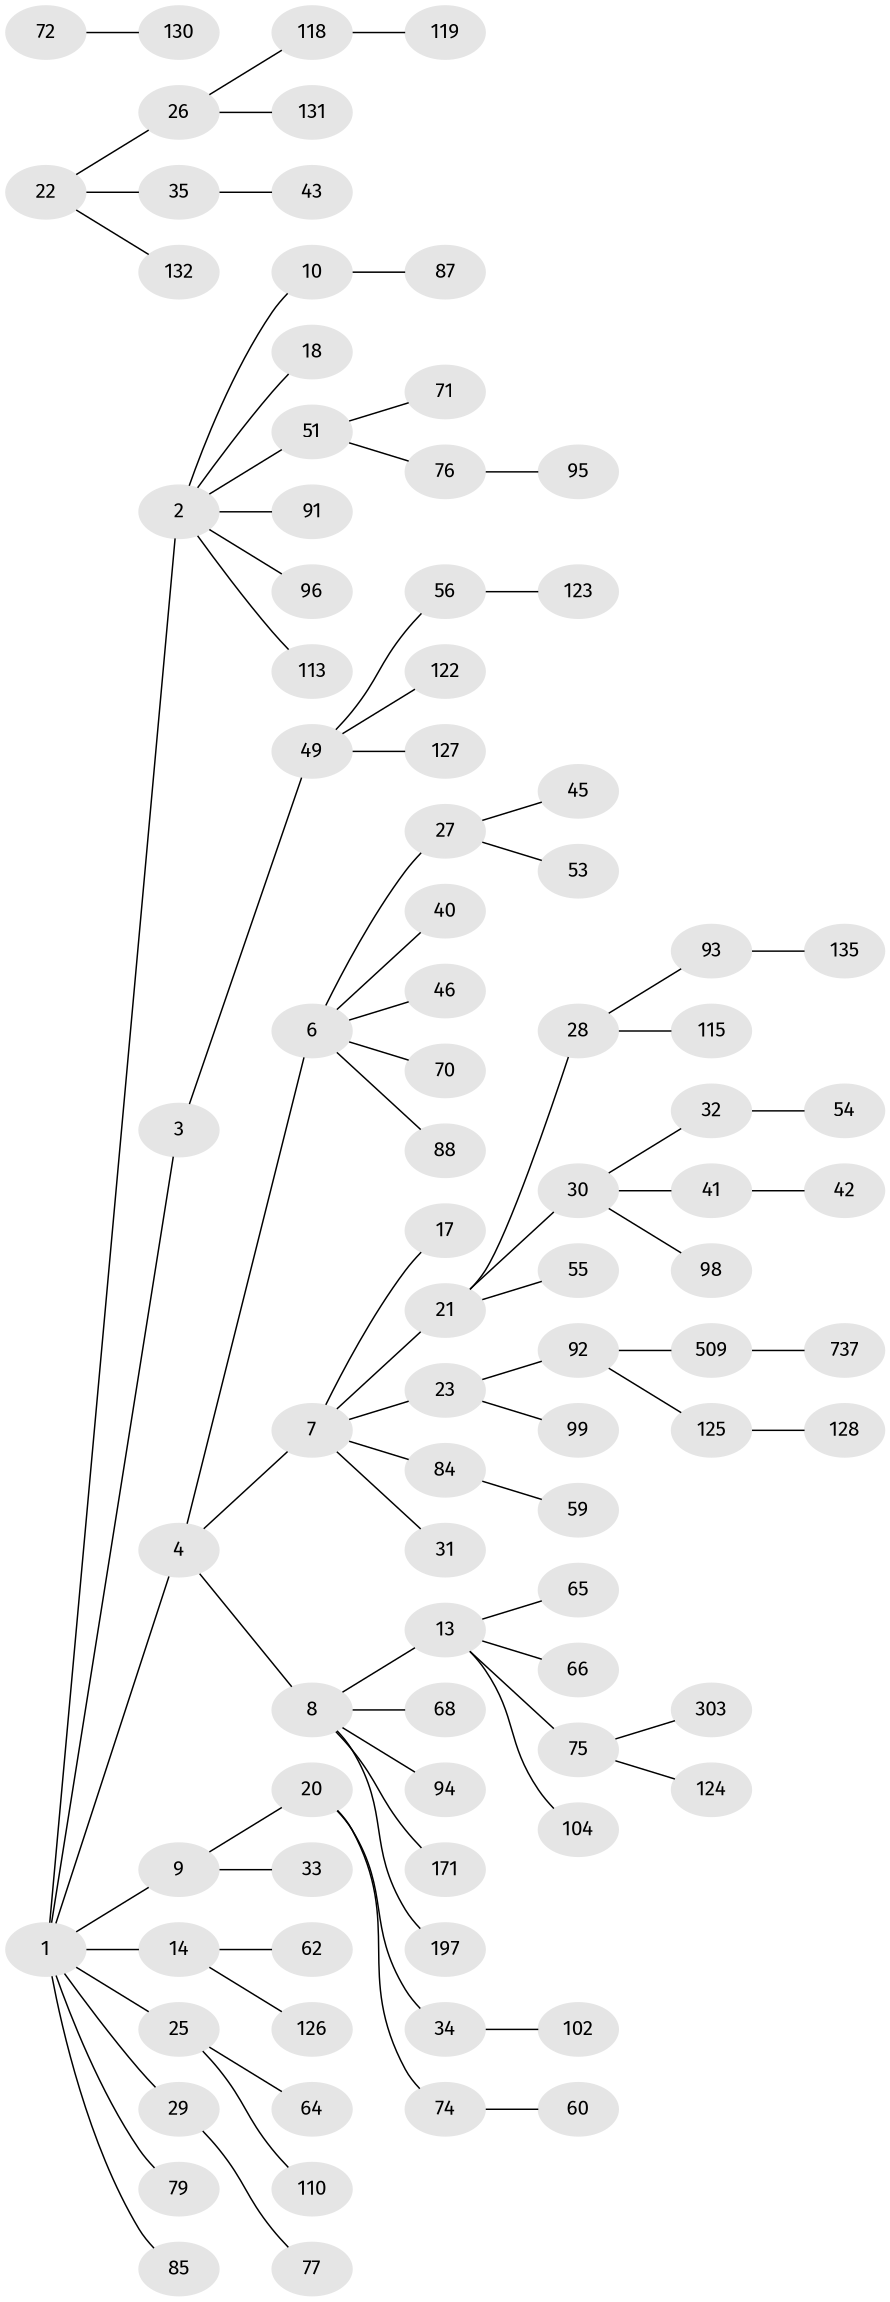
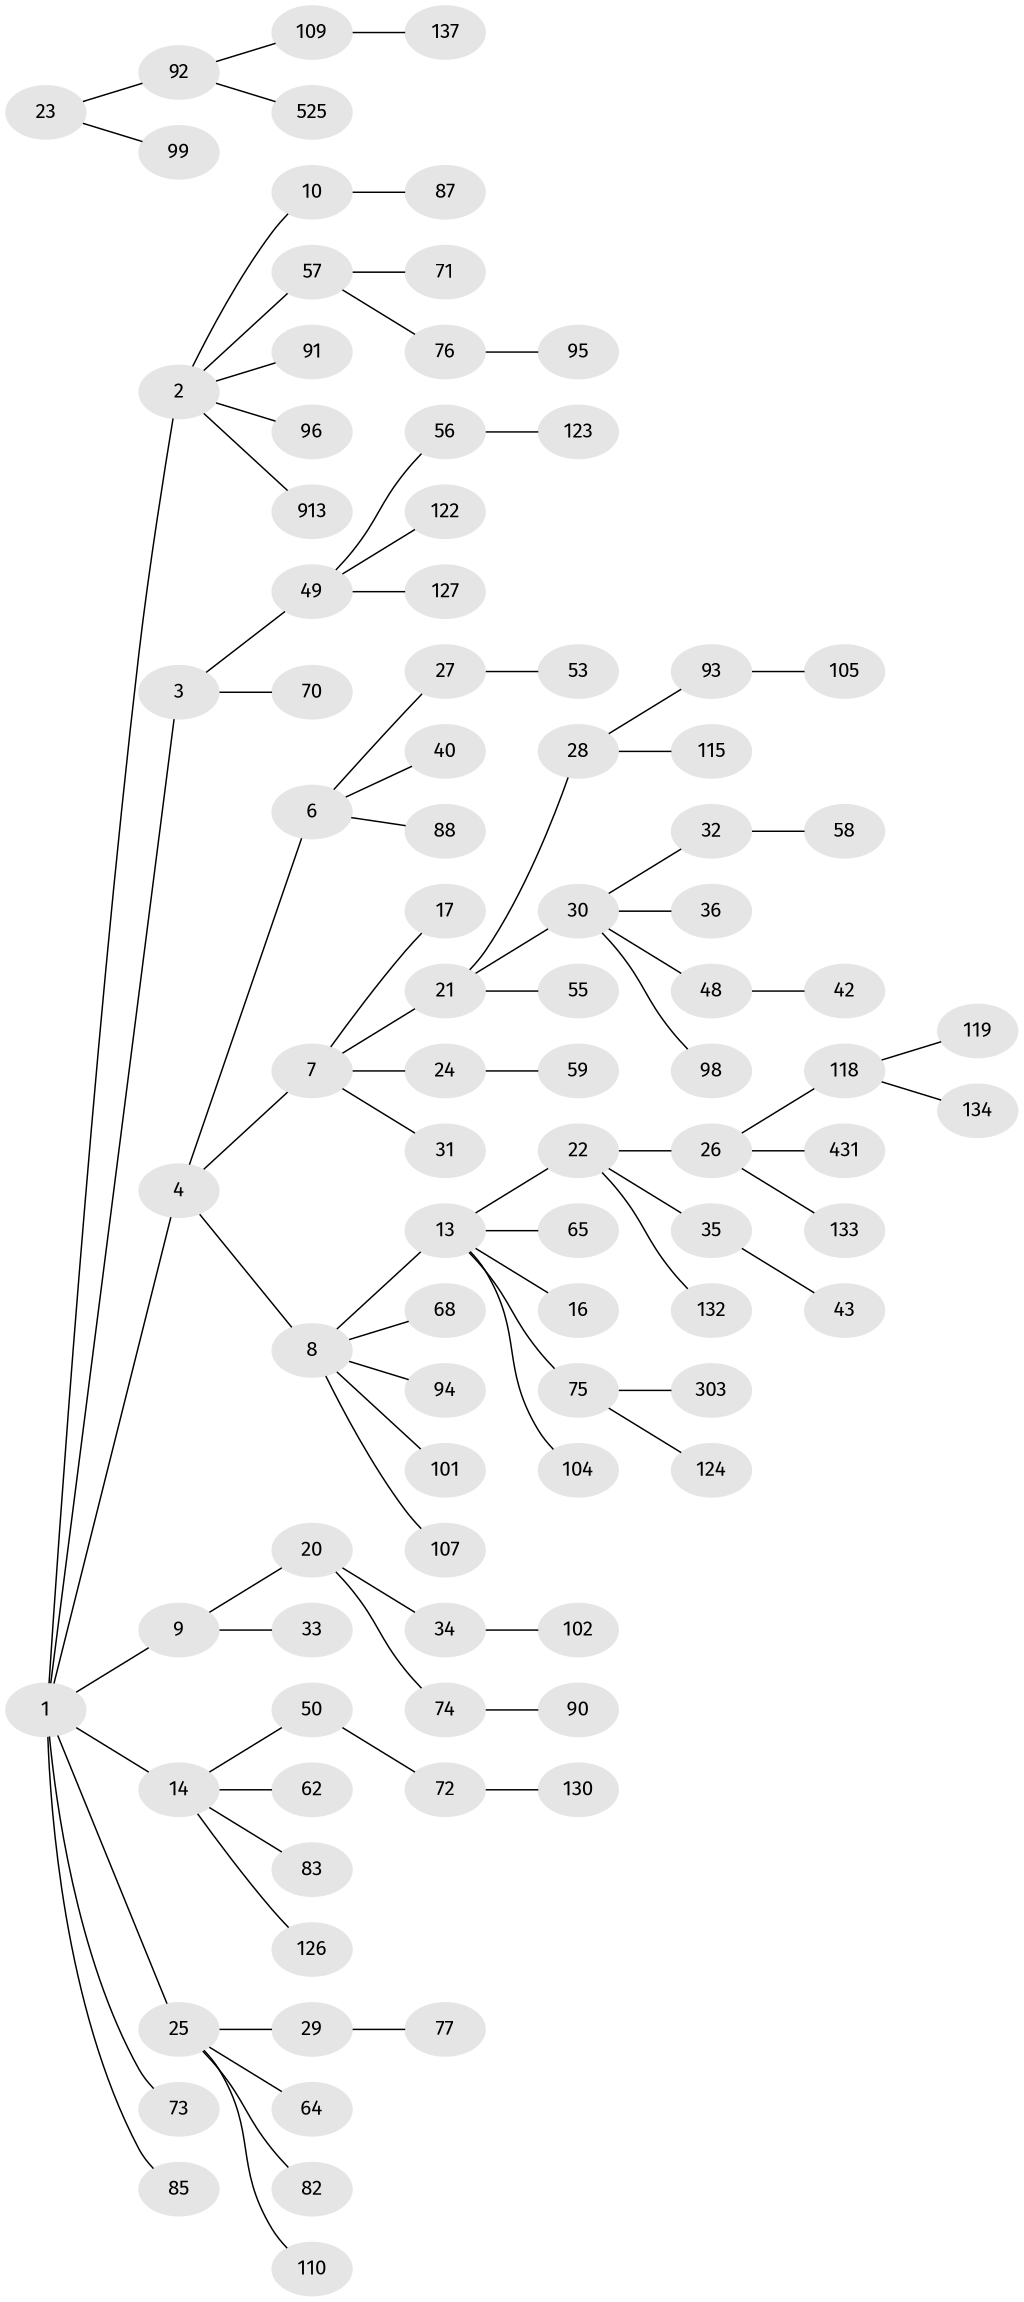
(312, 112) -> (845, 1151)
(312, 352) -> none
(312, 432) -> (312, 272)
(312, 672) -> (312, 512)
(578, 791) -> none
none -> (711, 911)
(845, 951) -> (845, 672)
(445, 991) -> none
(379, 1051) -> (246, 692)
(845, 1111) -> (845, 831)
none -> (978, 1111)
none -> (512, 1191)
(711, 1191) -> (711, 991)
none -> (845, 1231)
(711, 1350) -> (312, 33)
(845, 1350) -> (445, 33)
(379, 1410) -> none
(711, 1430) -> (312, 112)
(845, 1430) -> none
(445, 1470) -> (445, 1071)
(578, 1670) -> (578, 1311)
none -> (312, 1710)
none -> (312, 1870)
(445, 1870) -> (445, 1470)
(445, 1950) -> (445, 1550)
(108, 2032) -> (246, 2029)
(578, 2109) -> (578, 1710)
(179, 2189) -> (179, 2109)
none -> (312, 2189)
